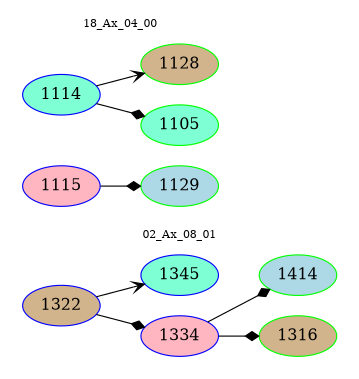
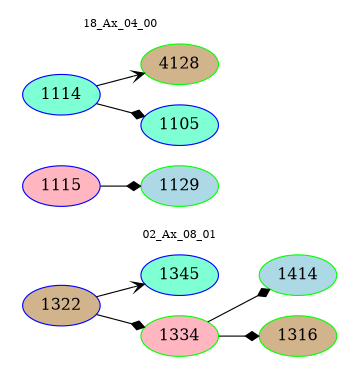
(180, 64) -> (180, 64)
(180, 125) -> (180, 125)
(180, 336) -> (180, 336)
